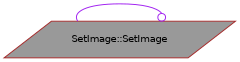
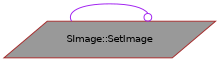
(120, 40) -> (110, 40)
